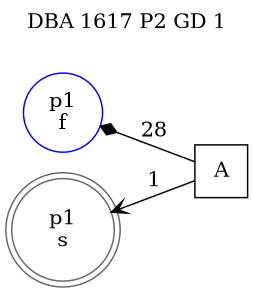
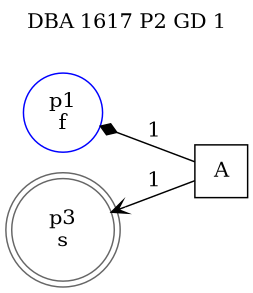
(155, 131) -> (155, 131)
(63, 230) -> (63, 230)
